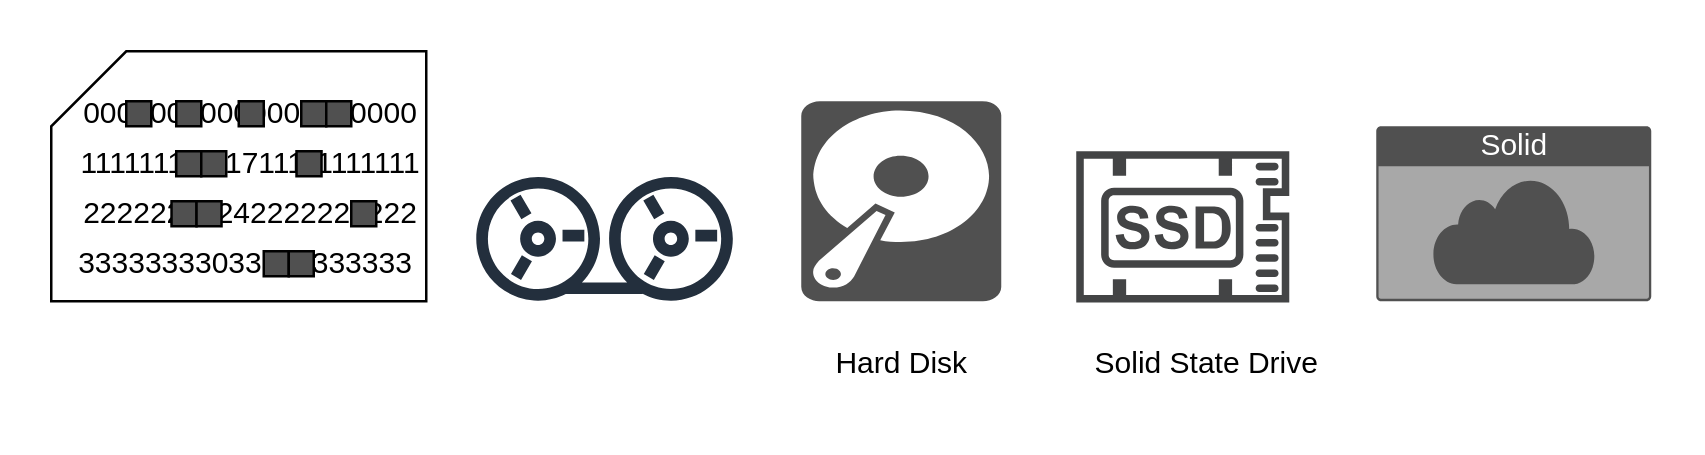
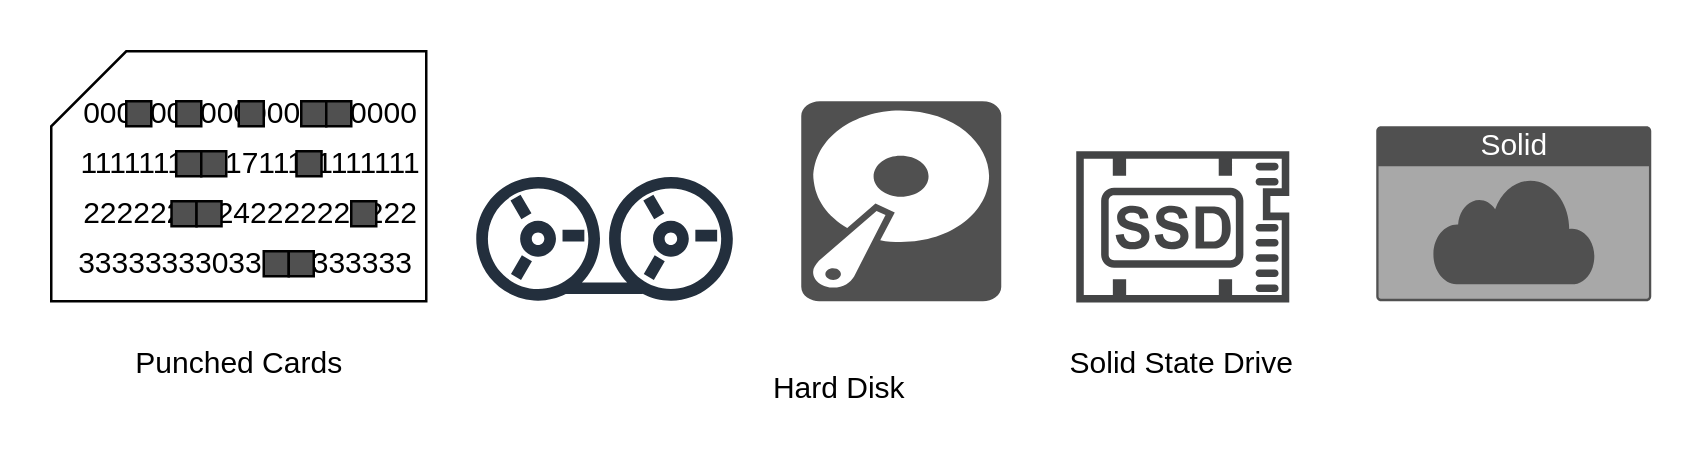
none -> (239, 364)
(901, 364) -> (839, 389)
(1208, 364) -> (1183, 364)
